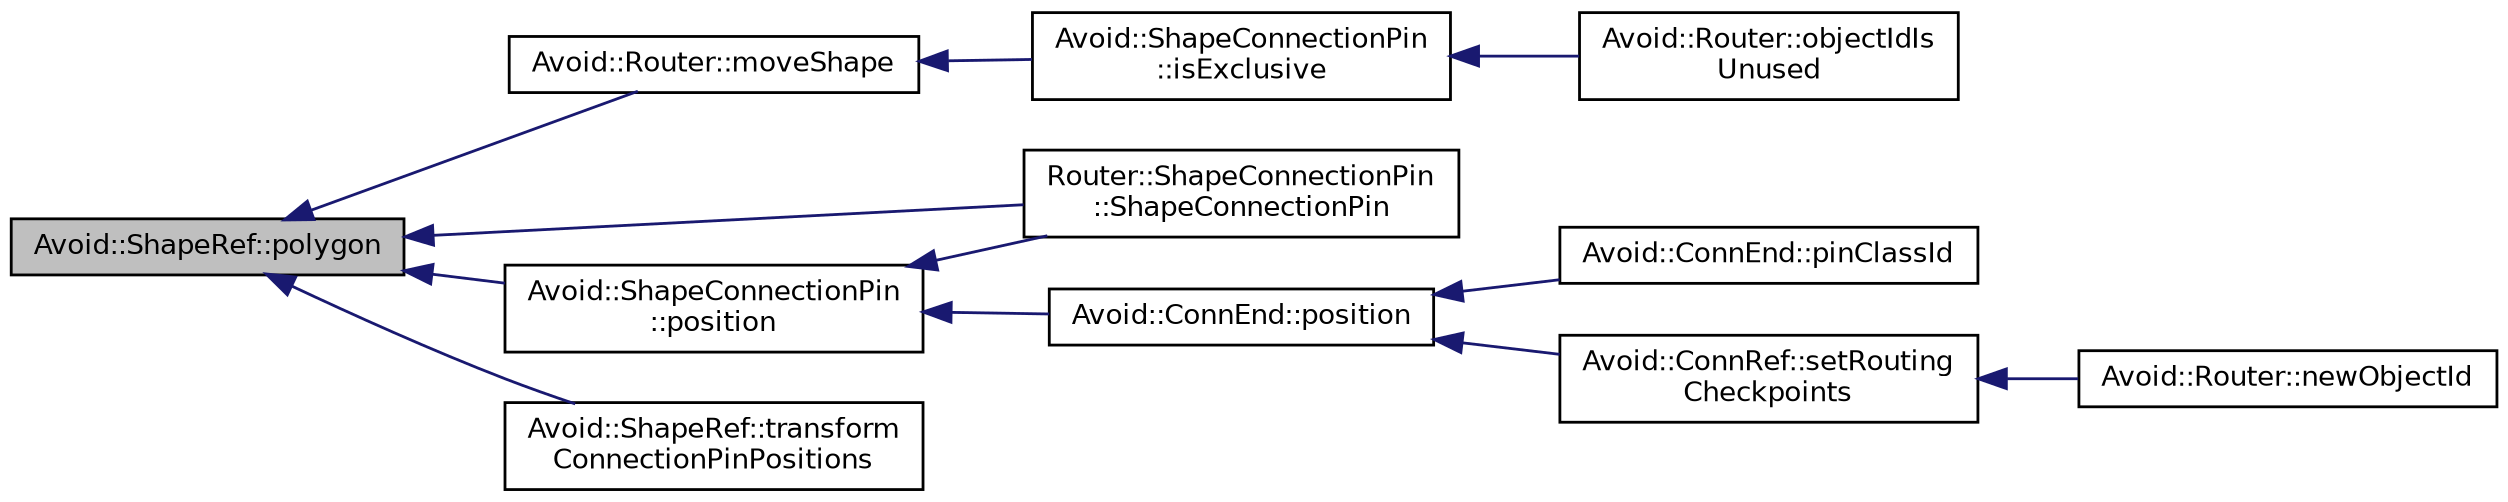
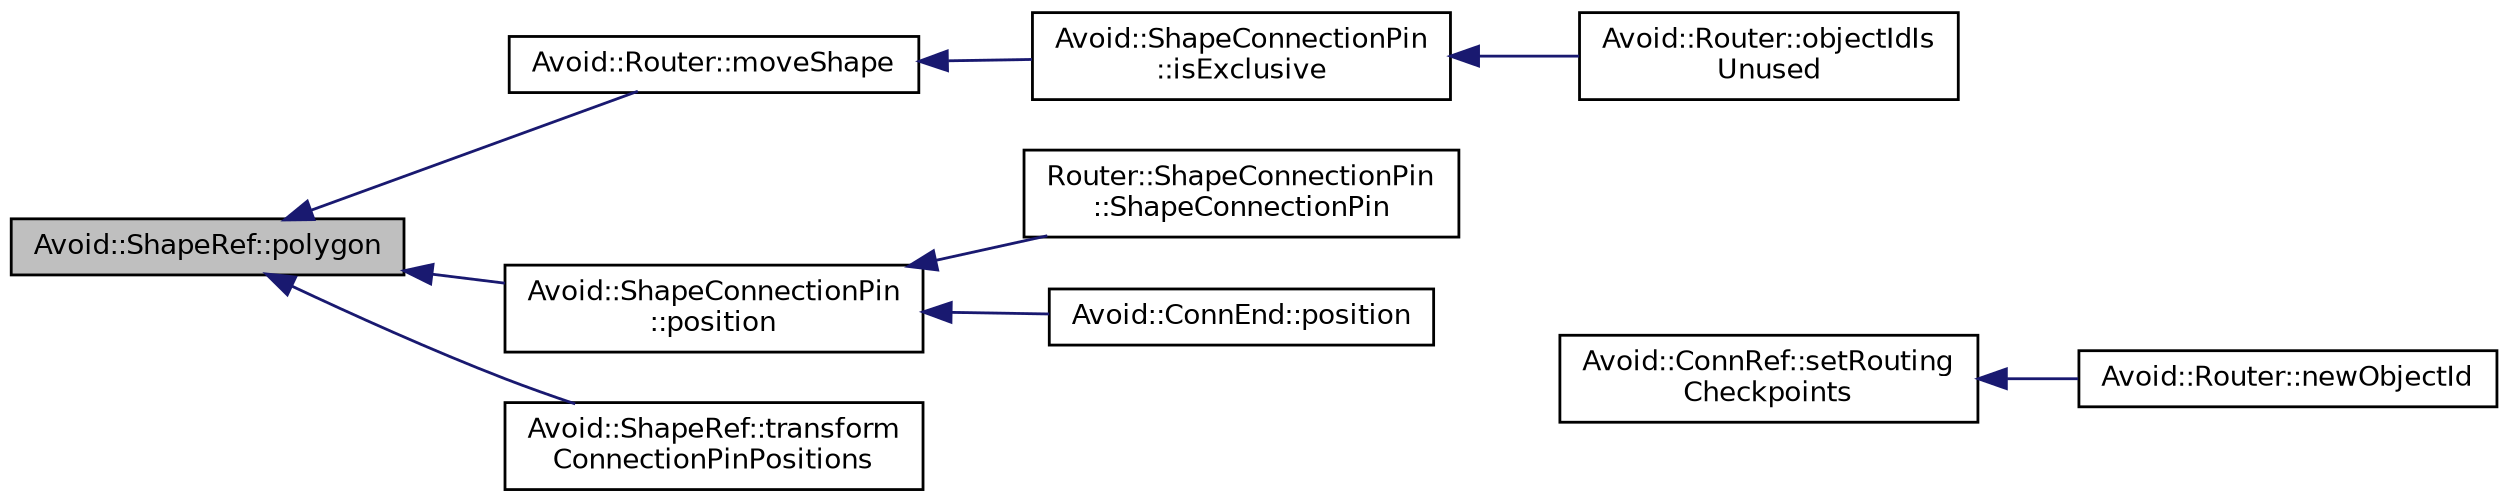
(729, 220) -> none
(1769, 255) -> none
(1511, 349) -> none
